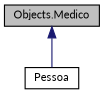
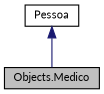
(52, 53) -> (52, 53)
